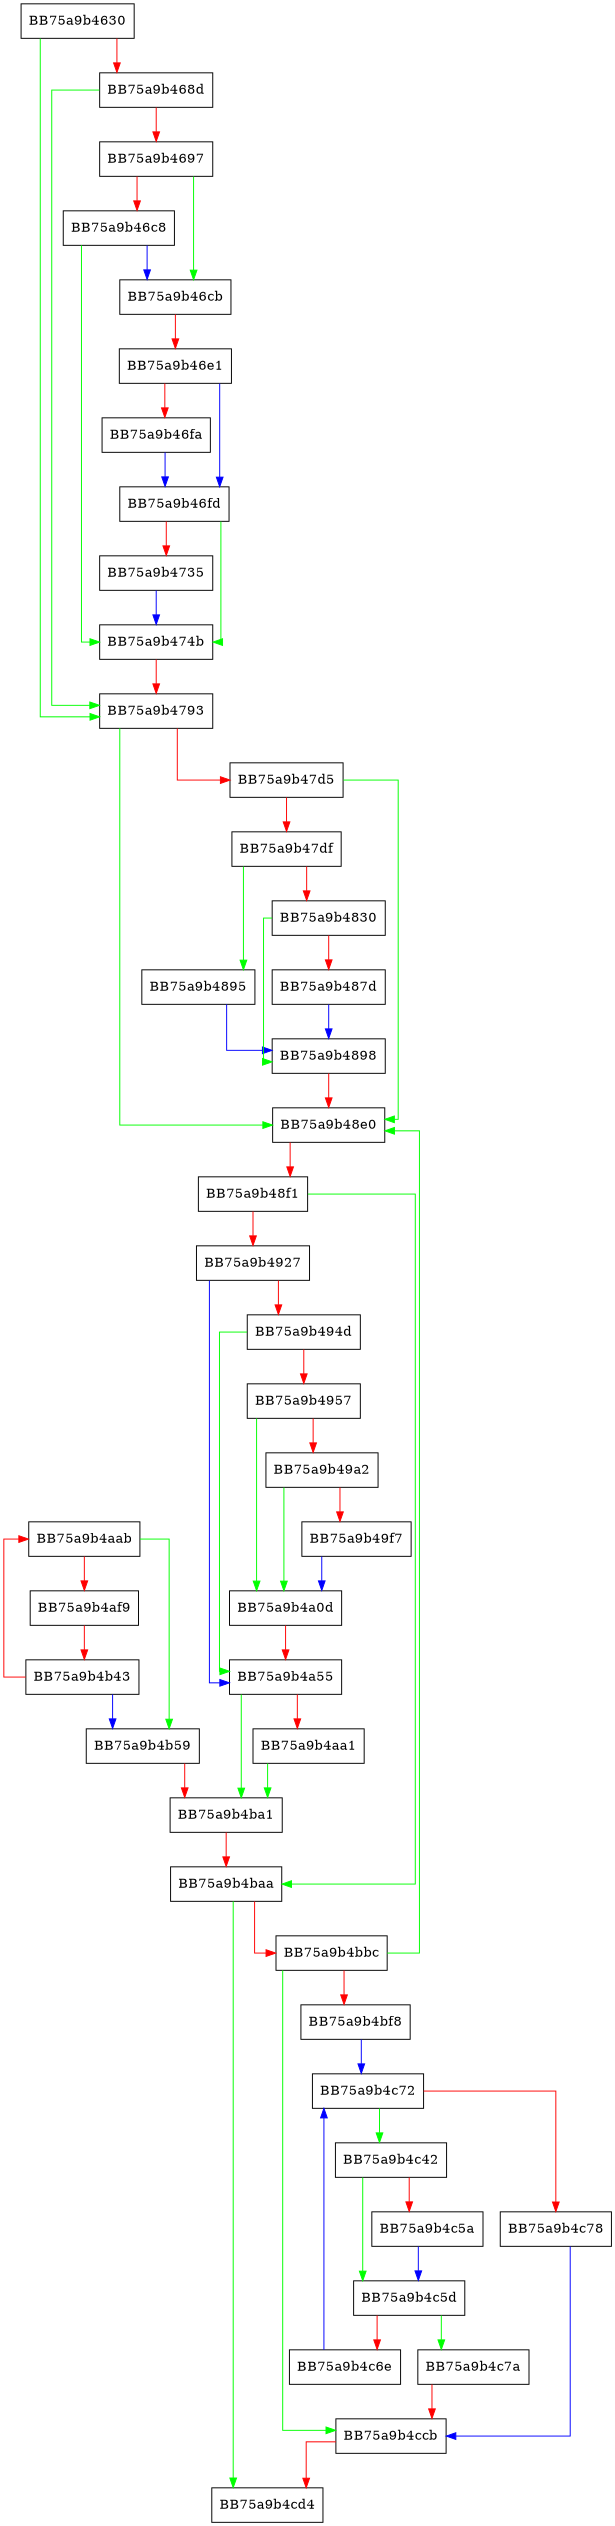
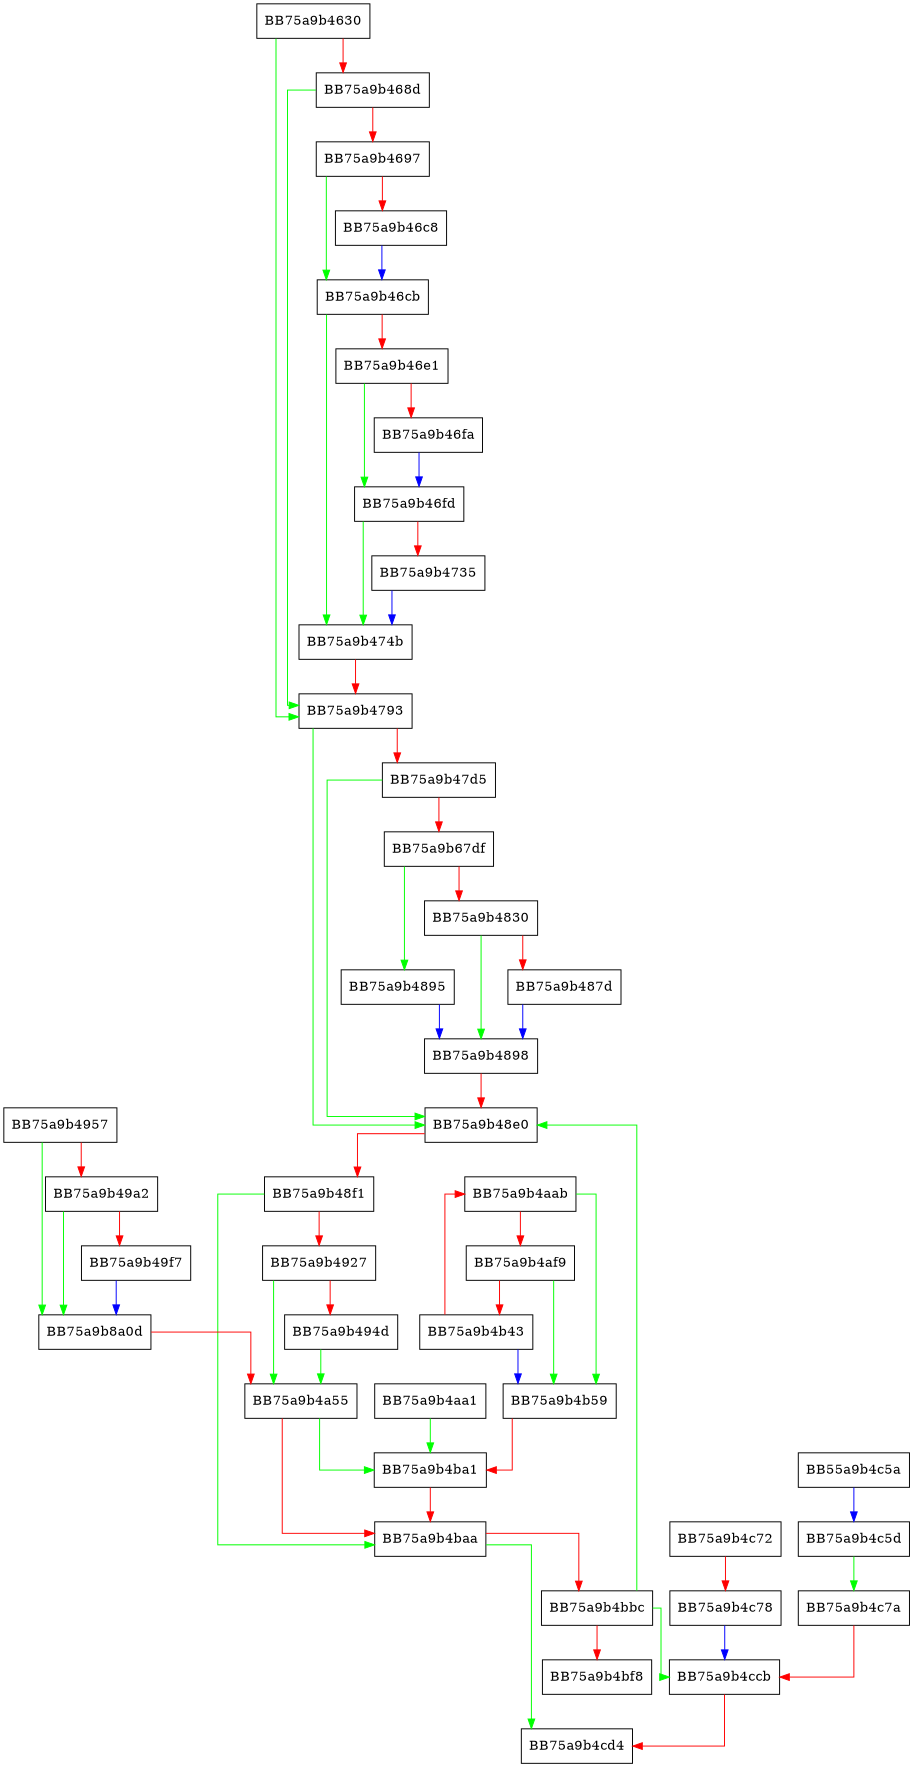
(220, 430) -> (364, 430)
(81, 448) -> (327, 465)
(287, 849) -> (439, 849)
none -> (554, 1327)
(304, 1362) -> none
(209, 1487) -> (274, 1327)
(286, 1608) -> (95, 1332)
(297, 1707) -> (282, 1517)
(361, 2052) -> none
(391, 2160) -> none
(427, 2229) -> (854, 1470)
(345, 2367) -> none
